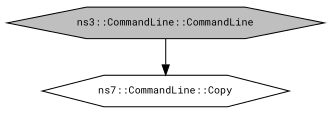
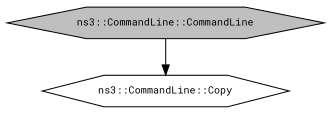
(166, 91) -> (166, 91)
